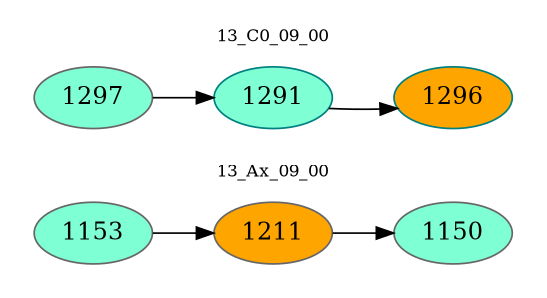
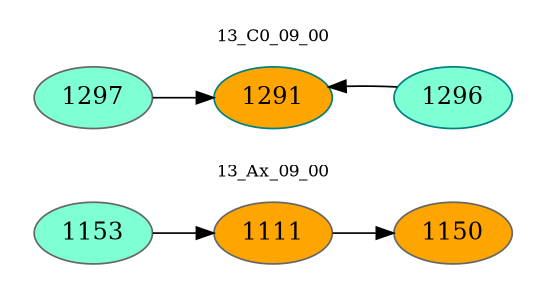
(273, 98) -> (273, 98)
(453, 98) -> (453, 98)
(354, 109) -> (372, 86)
(273, 233) -> (273, 233)
(453, 233) -> (453, 233)
